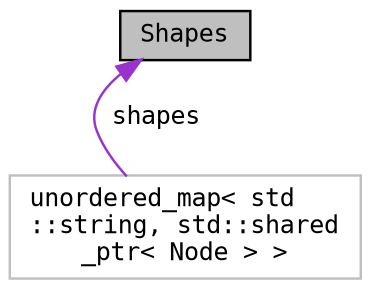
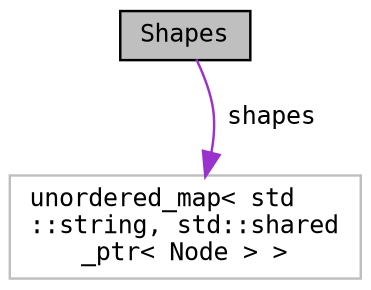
(95, 125) -> (212, 105)
